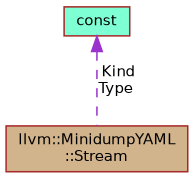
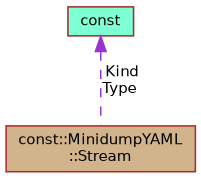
(97, 149) -> (101, 149)
